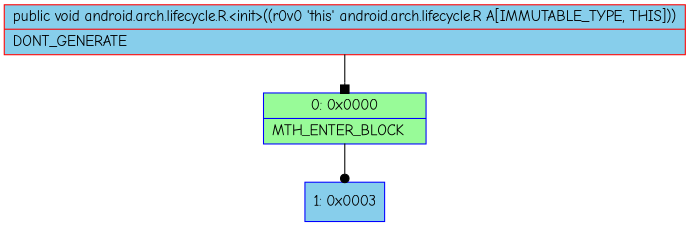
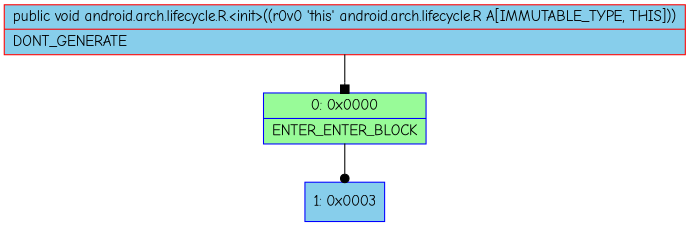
(338, 131) -> (345, 131)
